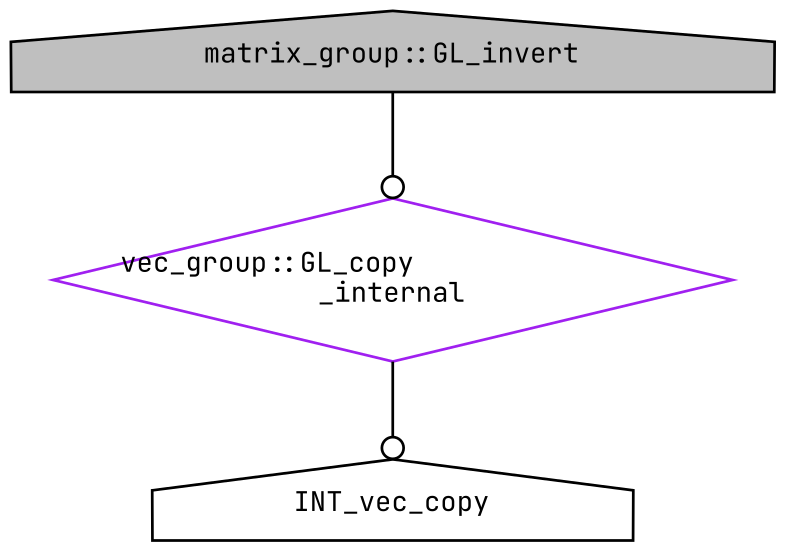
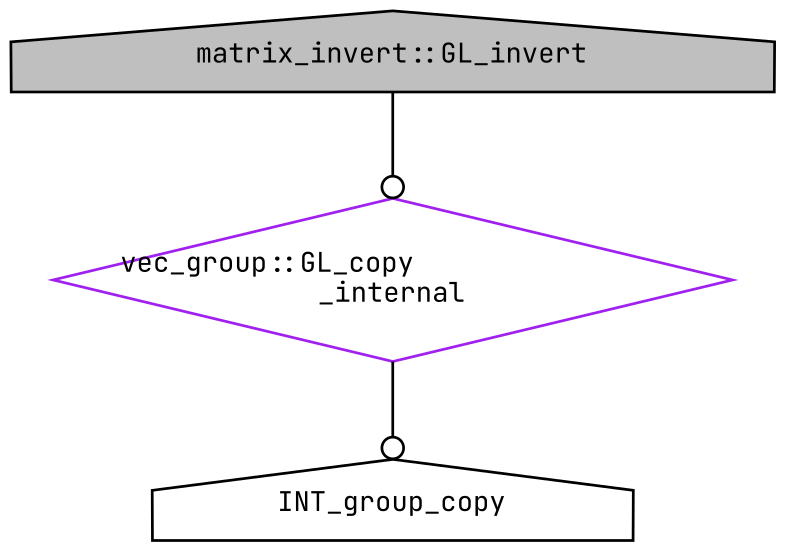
(393, 56) -> (393, 56)
(393, 504) -> (393, 504)
